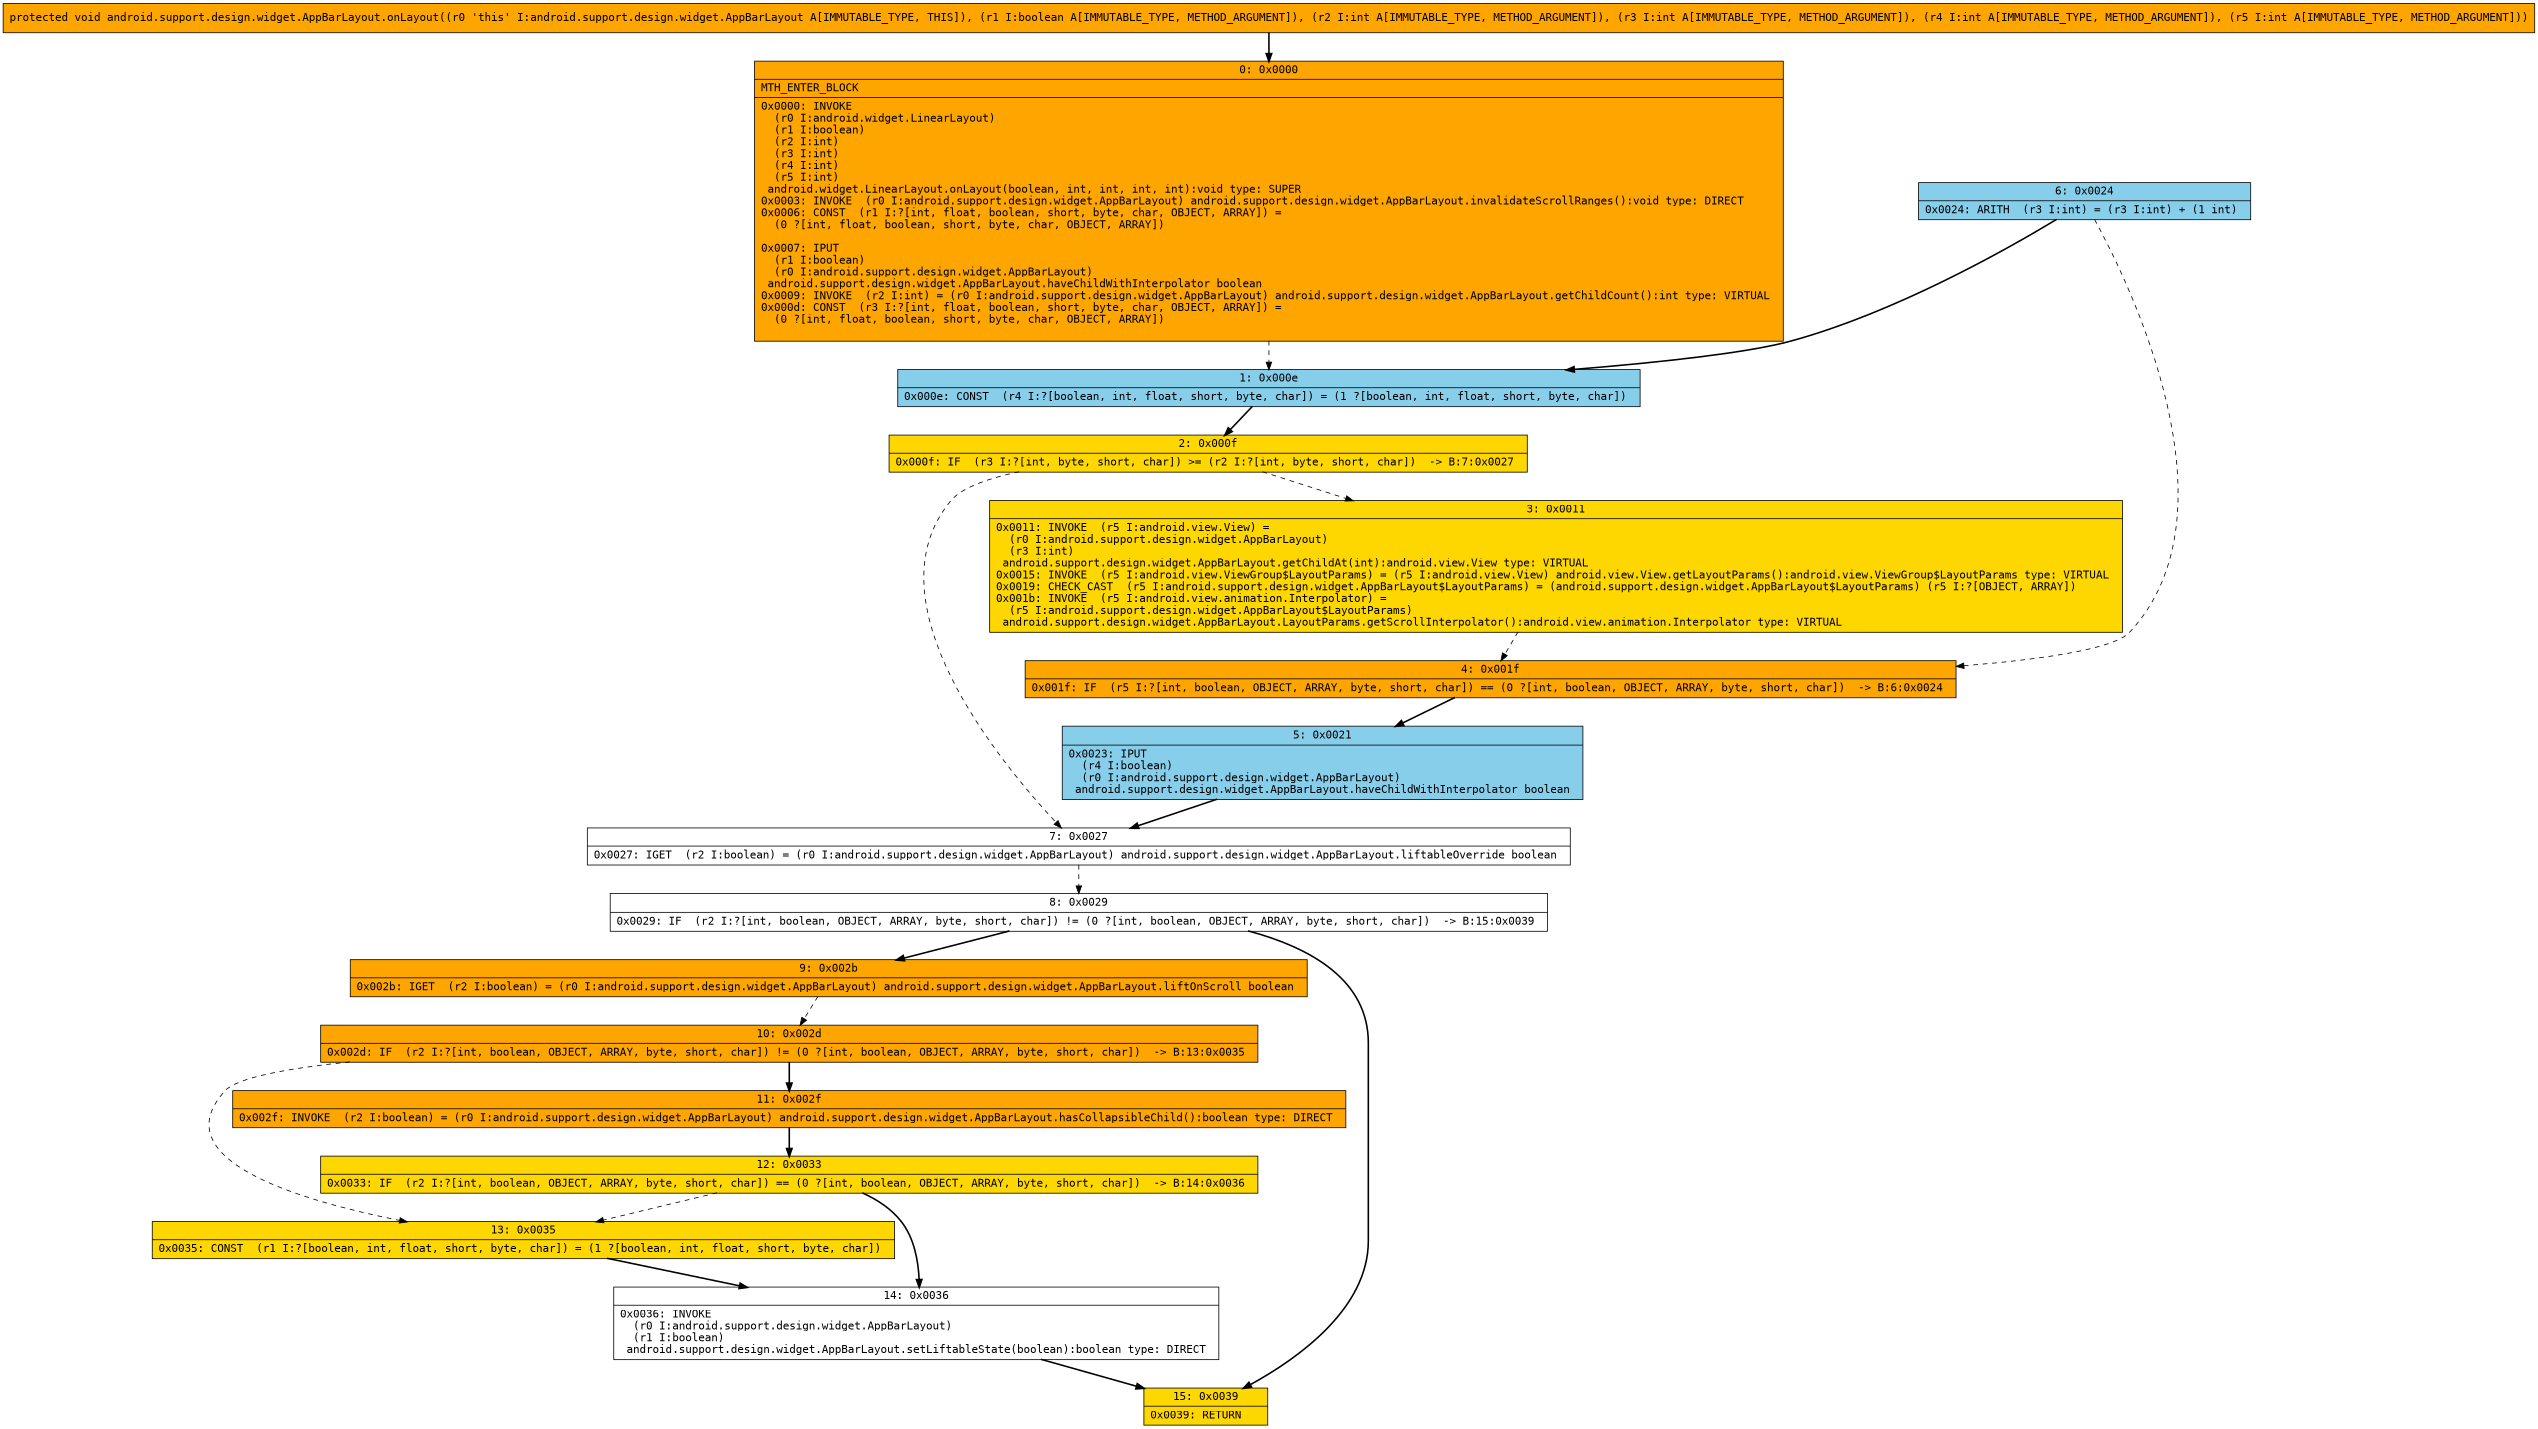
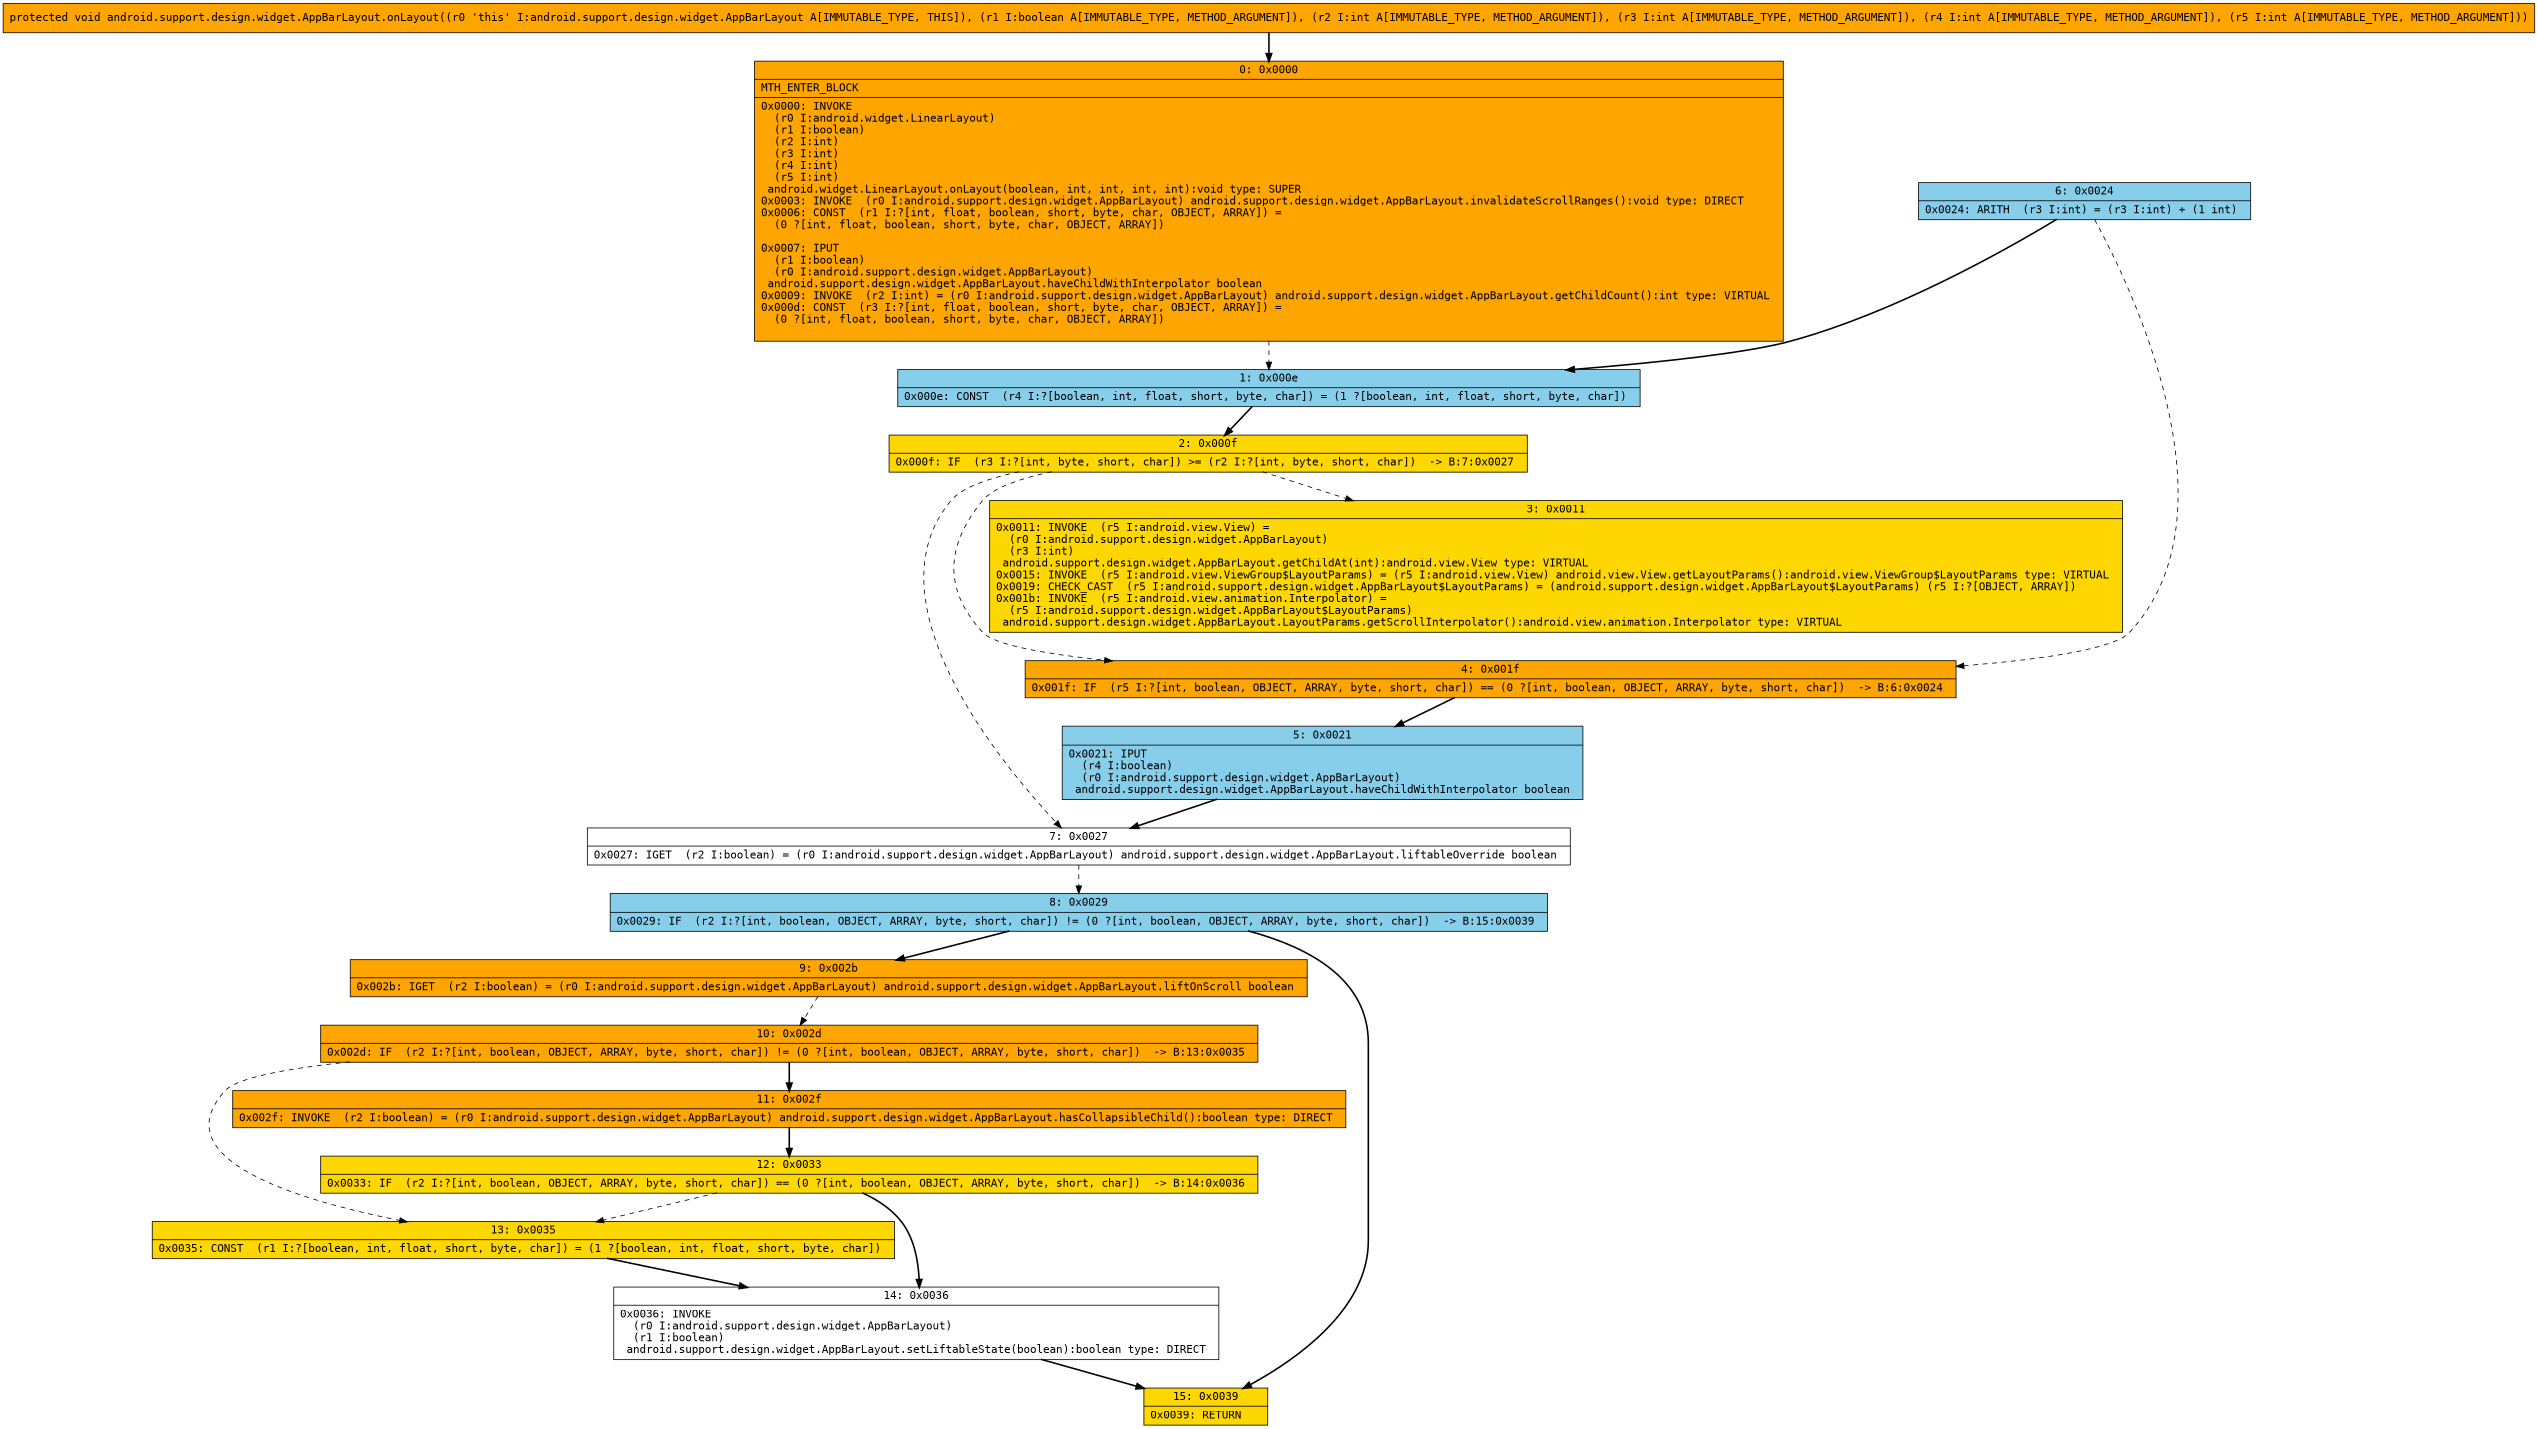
(1511, 643) -> (958, 591)
(1114, 754) -> (1114, 754)
(1079, 912) -> (1079, 912)
